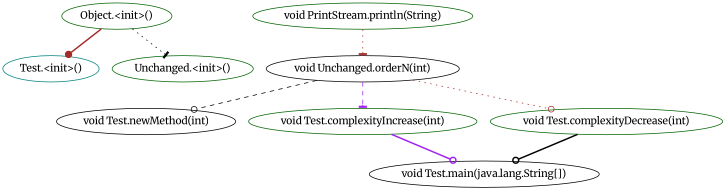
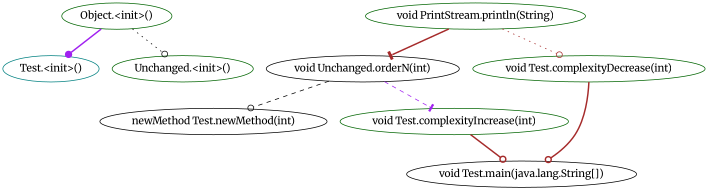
(86, 41) -> (86, 41)
(148, 41) -> (147, 41)
(363, 41) -> (421, 42)
(481, 94) -> (530, 41)
(146, 122) -> (213, 122)
(421, 147) -> (485, 146)
(548, 147) -> (580, 125)
